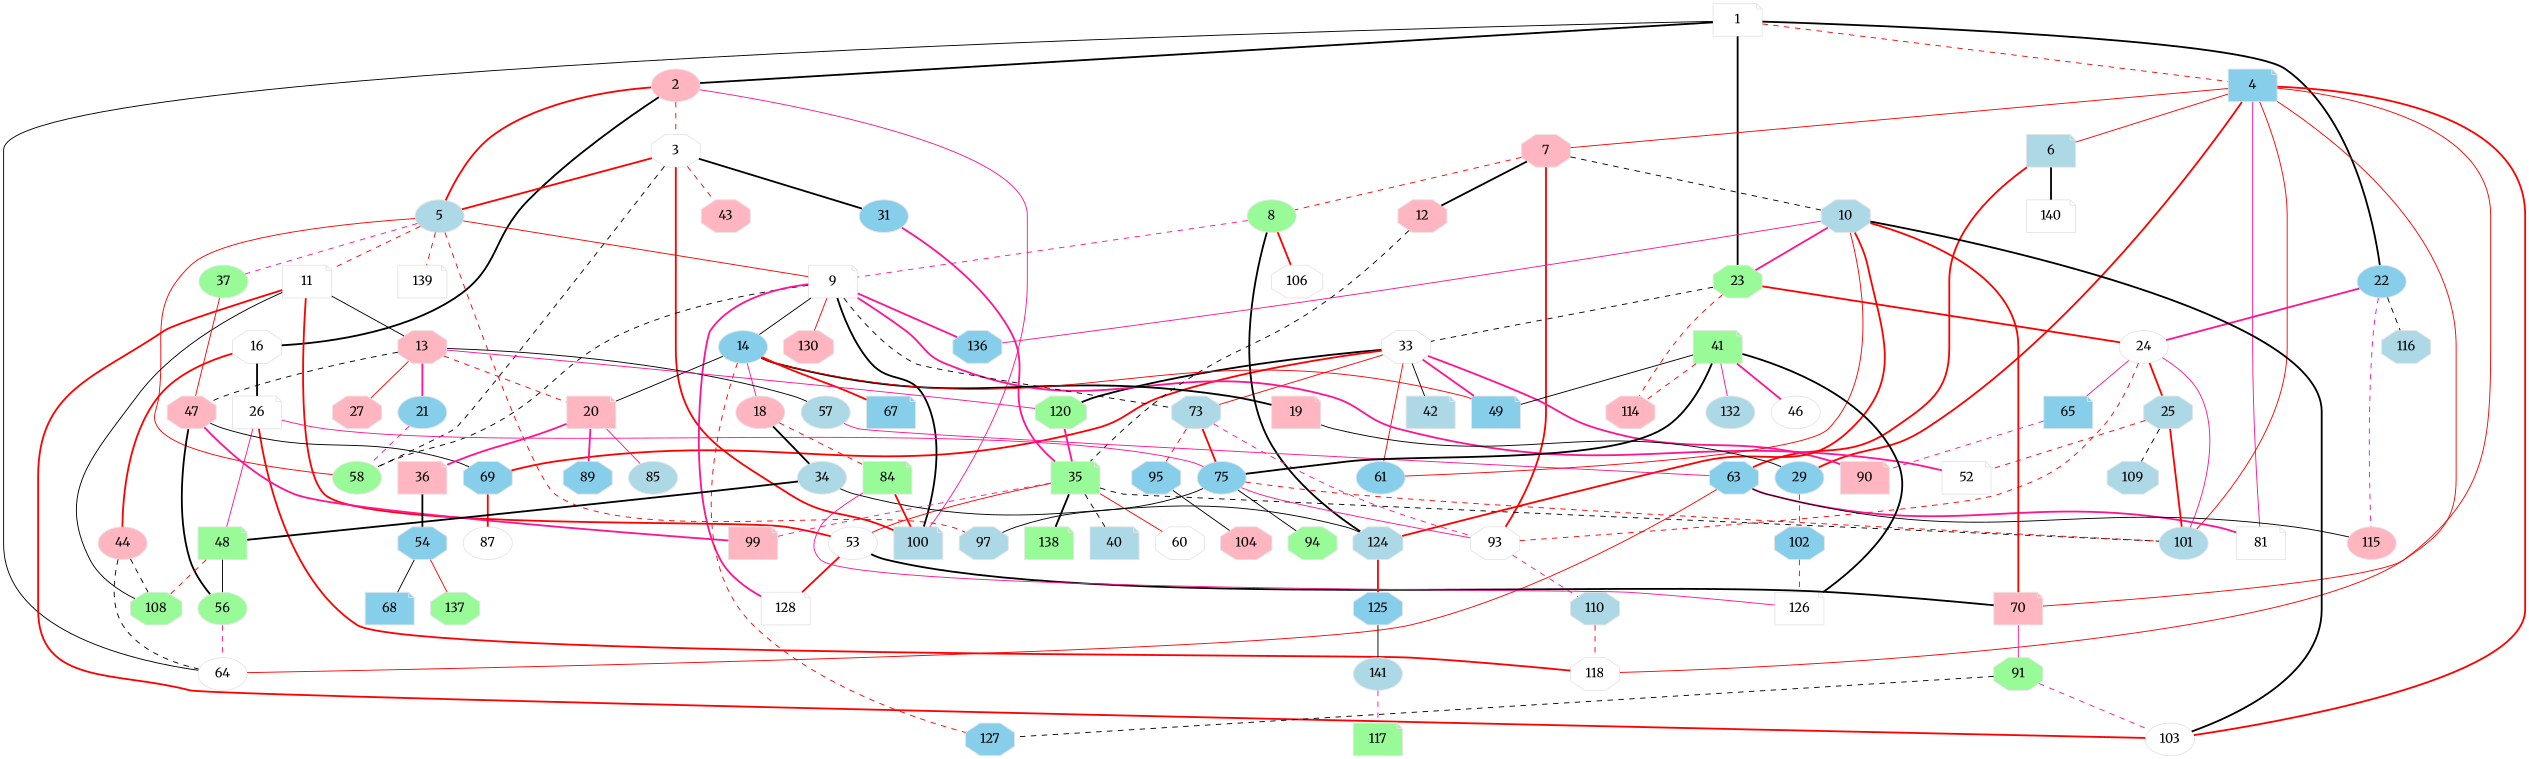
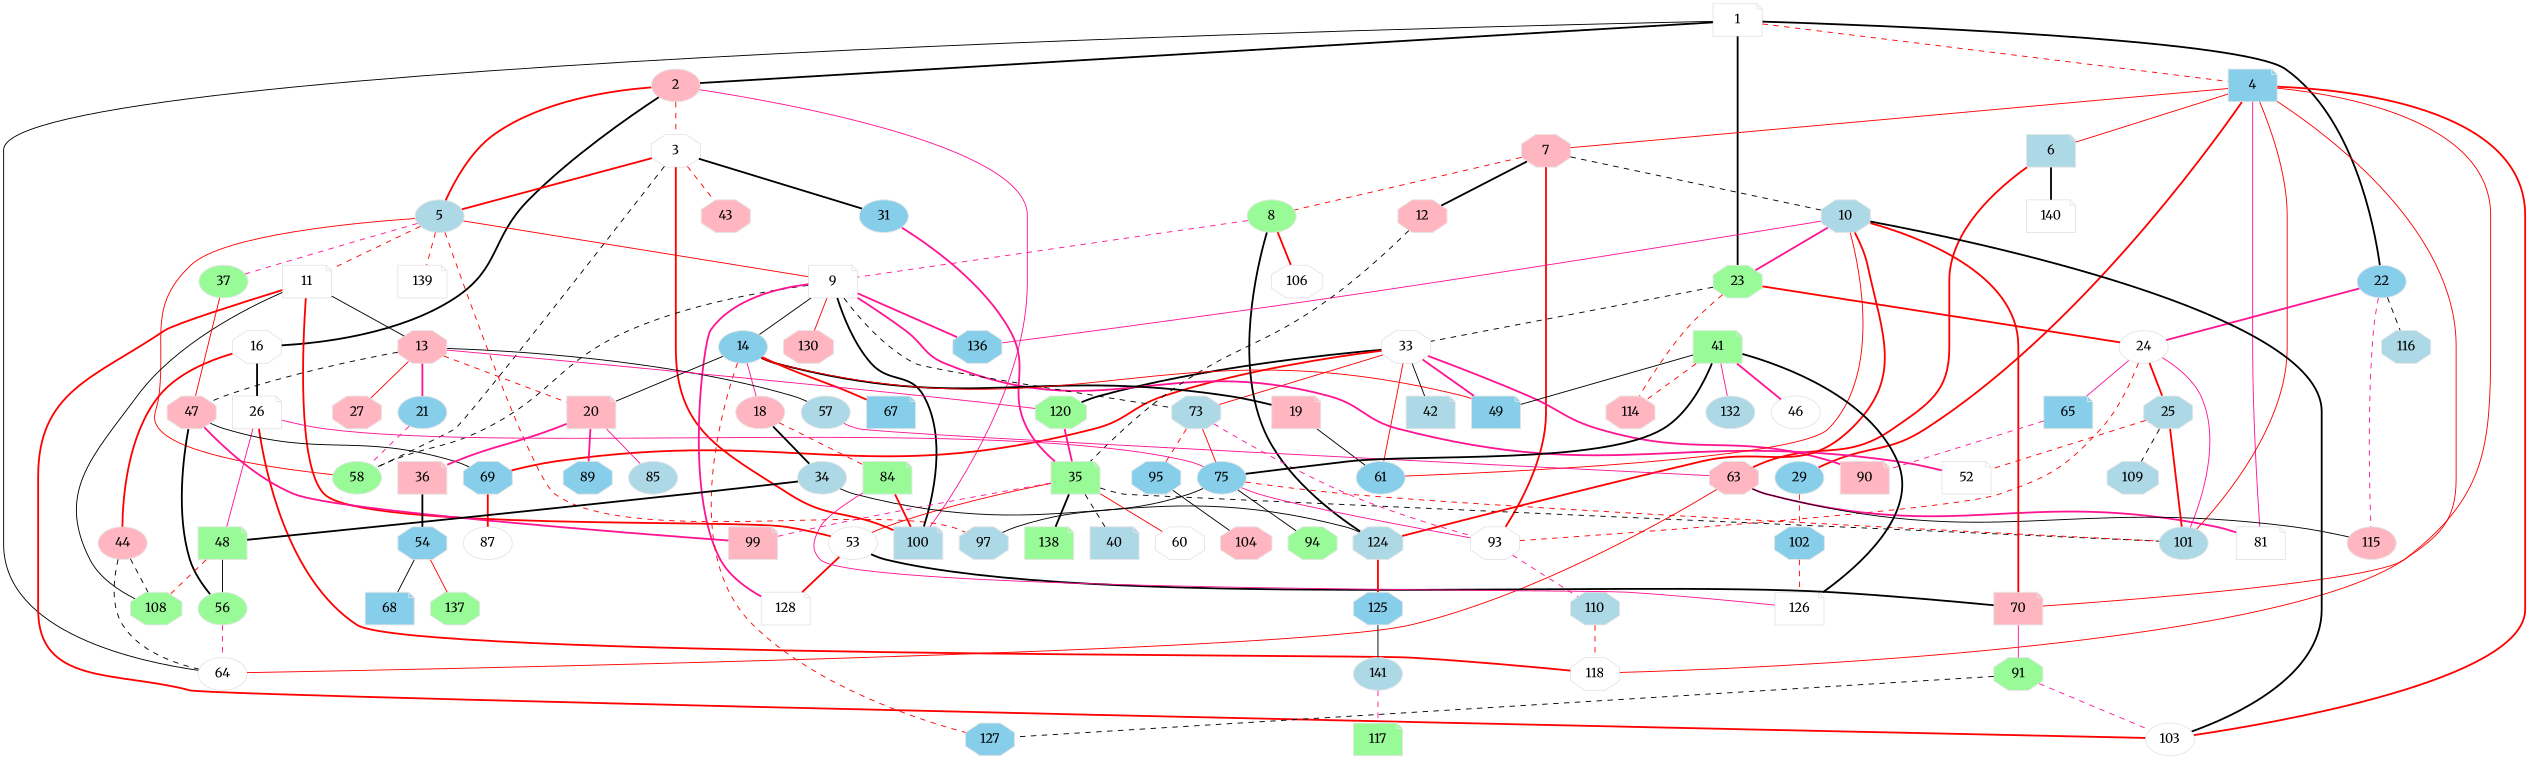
(1552, 443) -> (1341, 447)
(1208, 444) -> (1208, 444)
(1734, 478) -> (1734, 478)
